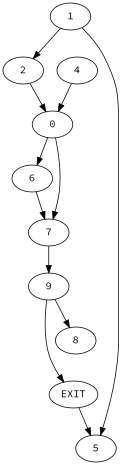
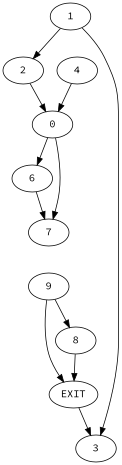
(49, 256) -> none
none -> (75, 364)
(96, 448) -> (96, 448)
